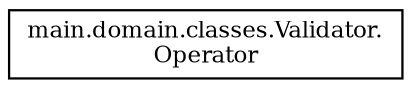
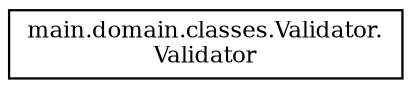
(206, 44) -> (206, 44)
